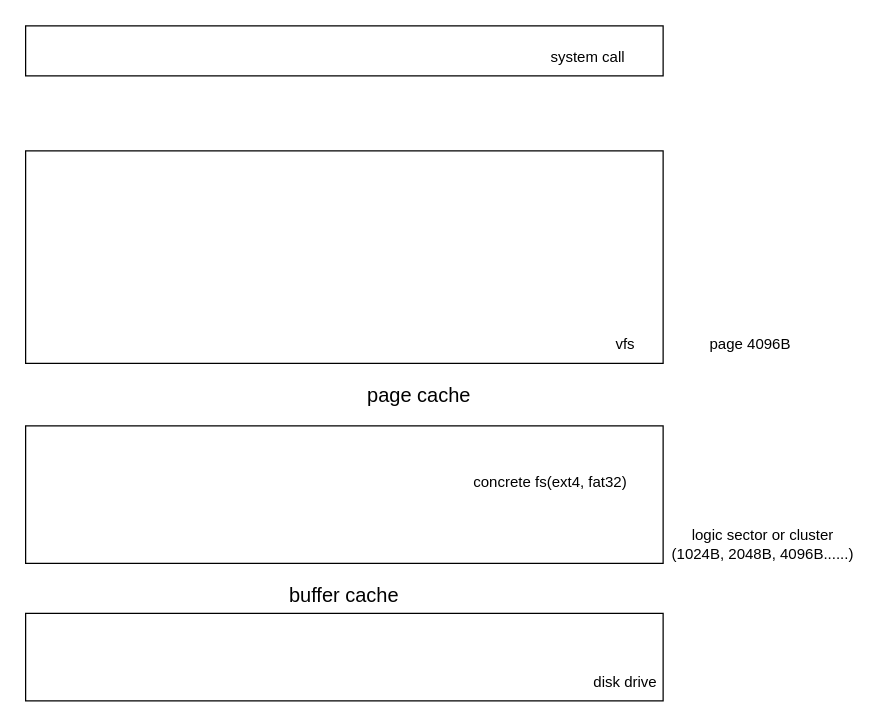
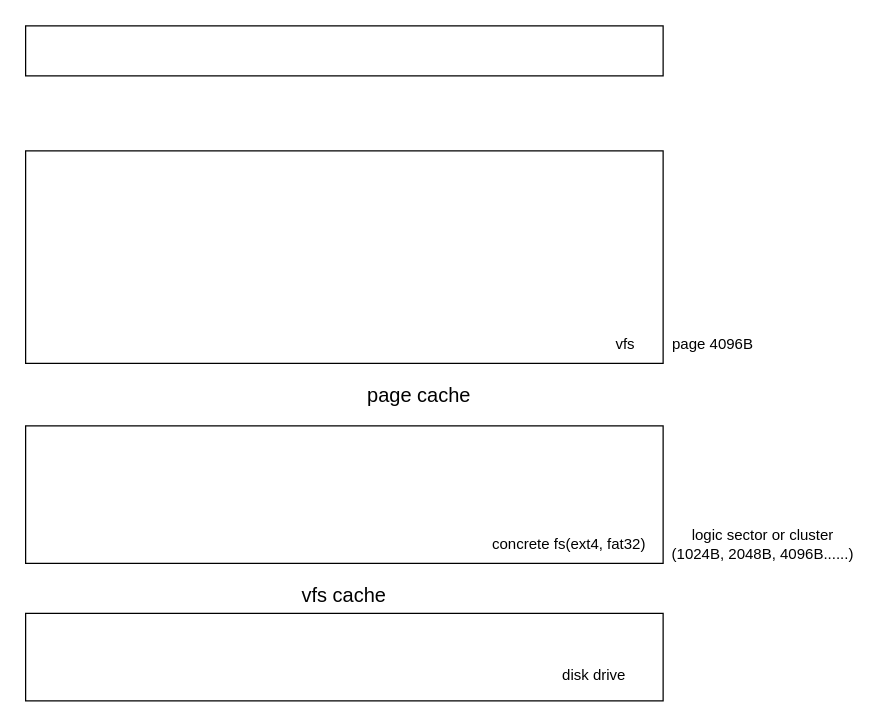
(588, 57) -> none
(751, 344) -> (713, 344)
(551, 482) -> (569, 544)
(344, 594) -> (344, 594)
(626, 682) -> (594, 676)
